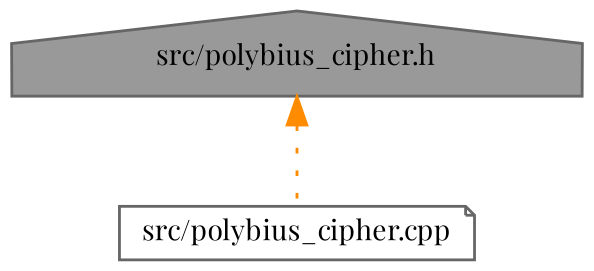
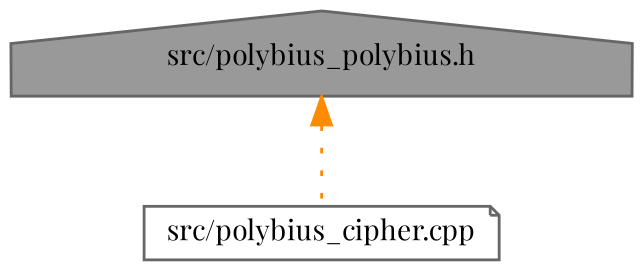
(297, 58) -> (322, 58)
